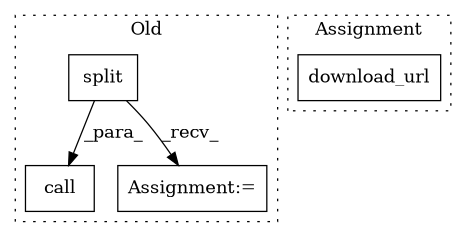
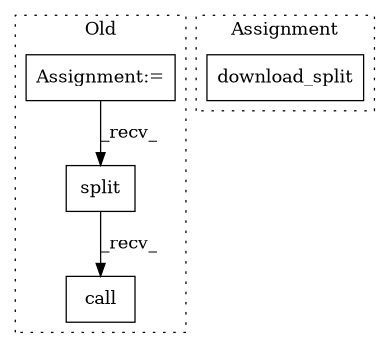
(369, 78) -> (285, 78)
(150, 127) -> (101, 127)
(113, 133) -> (129, 244)
